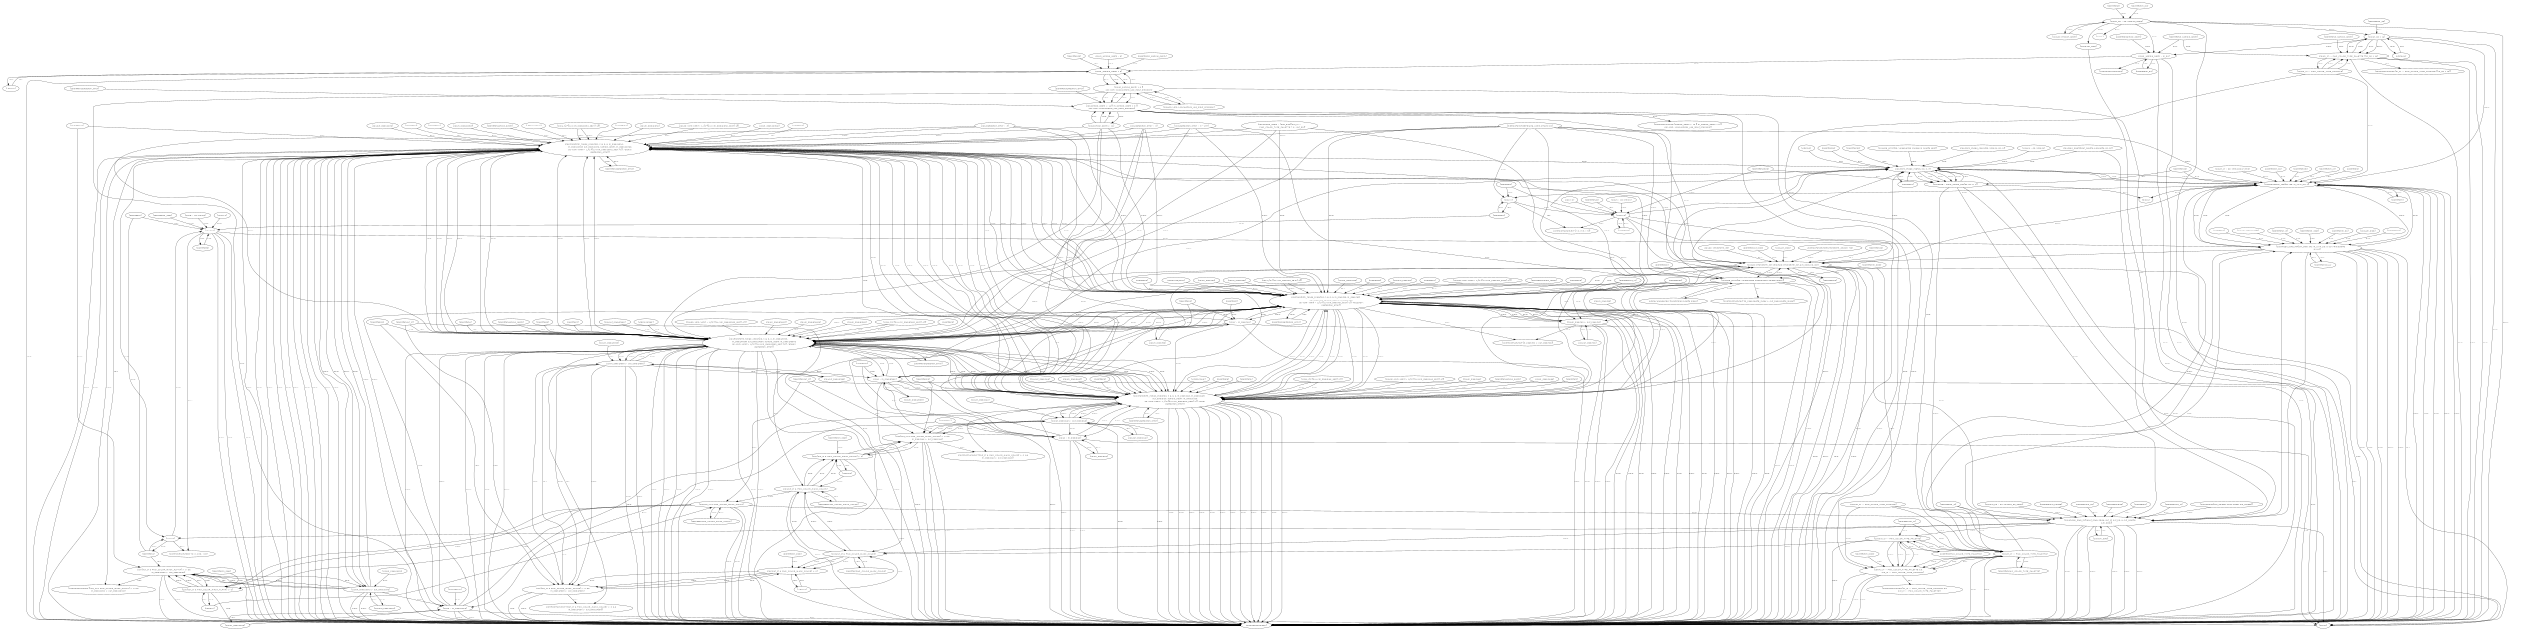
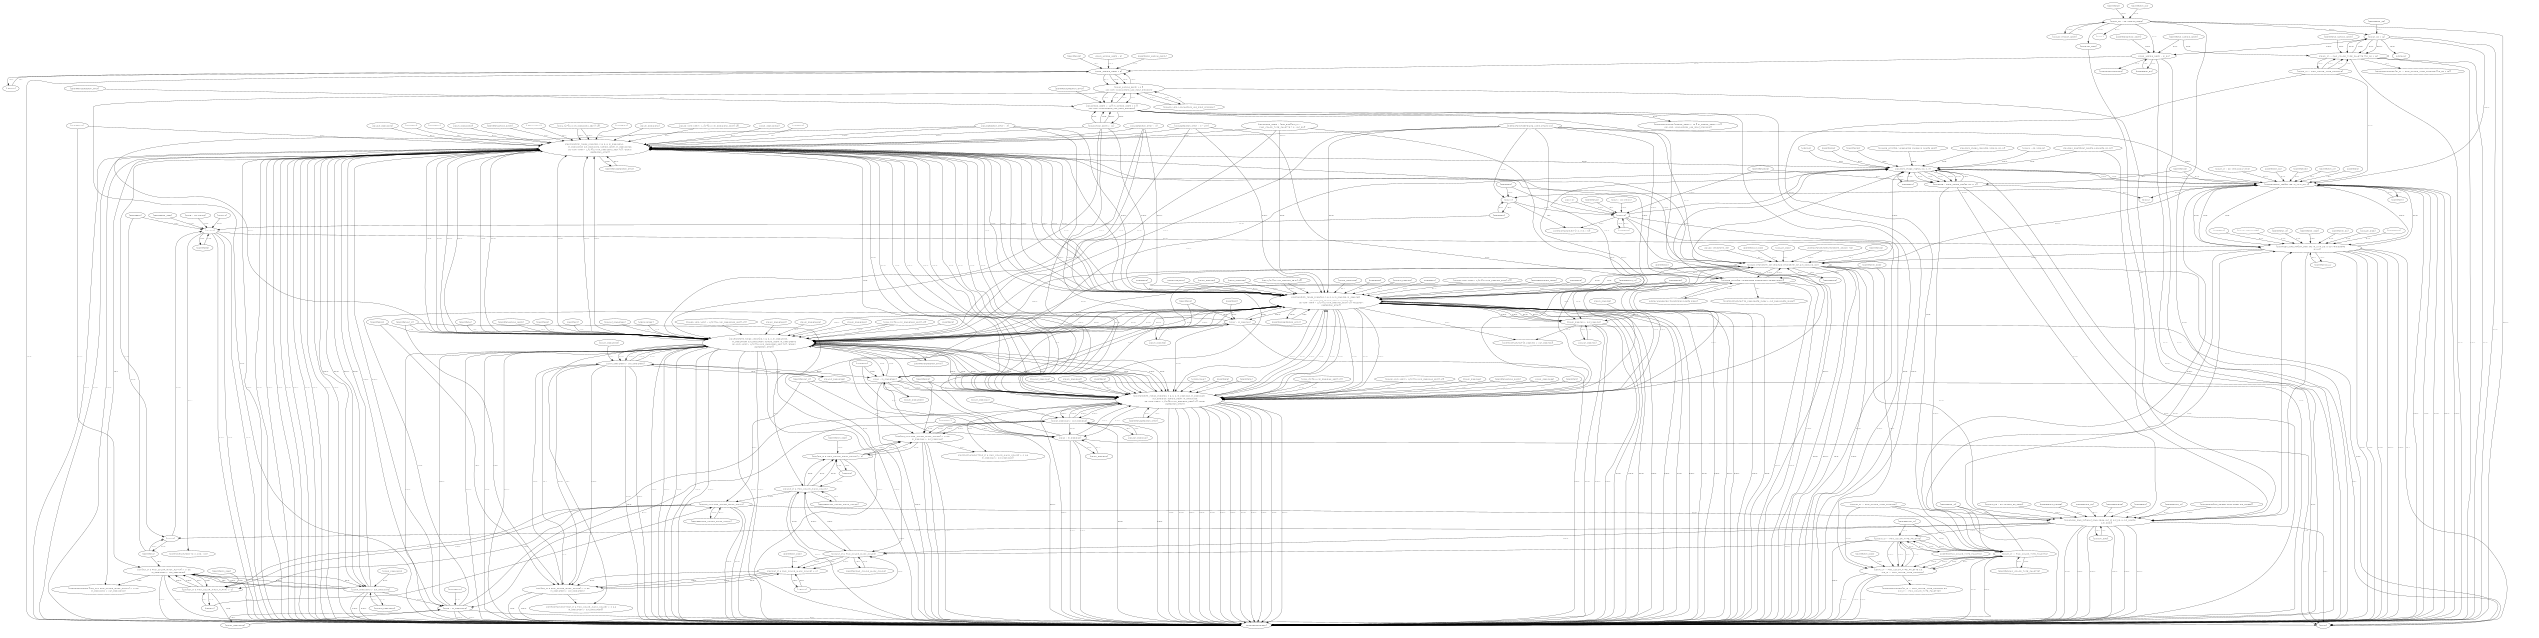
(2397, 44) -> none
(178, 546) -> none
